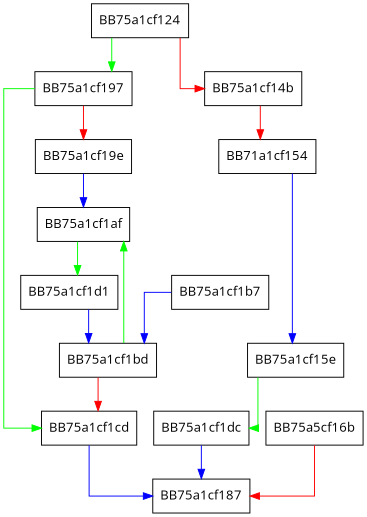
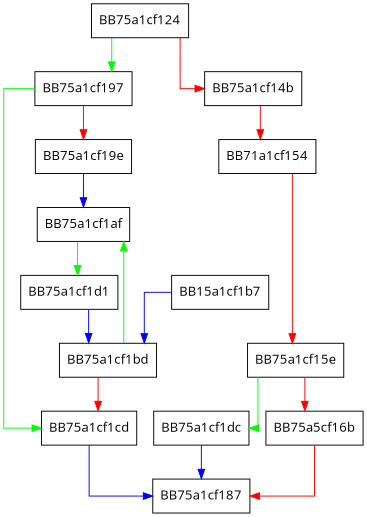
(292, 254) -> (292, 254)
(220, 292) -> (220, 292)
none -> (305, 389)
